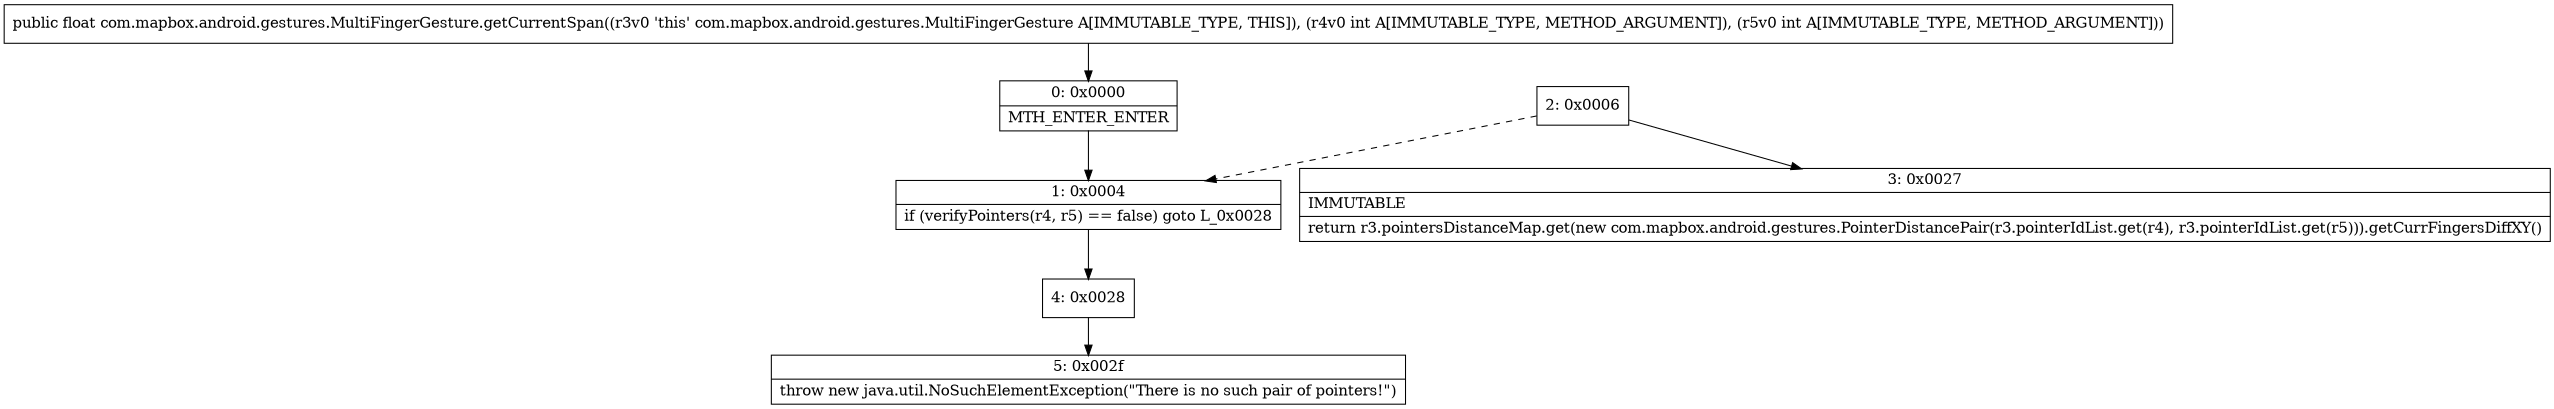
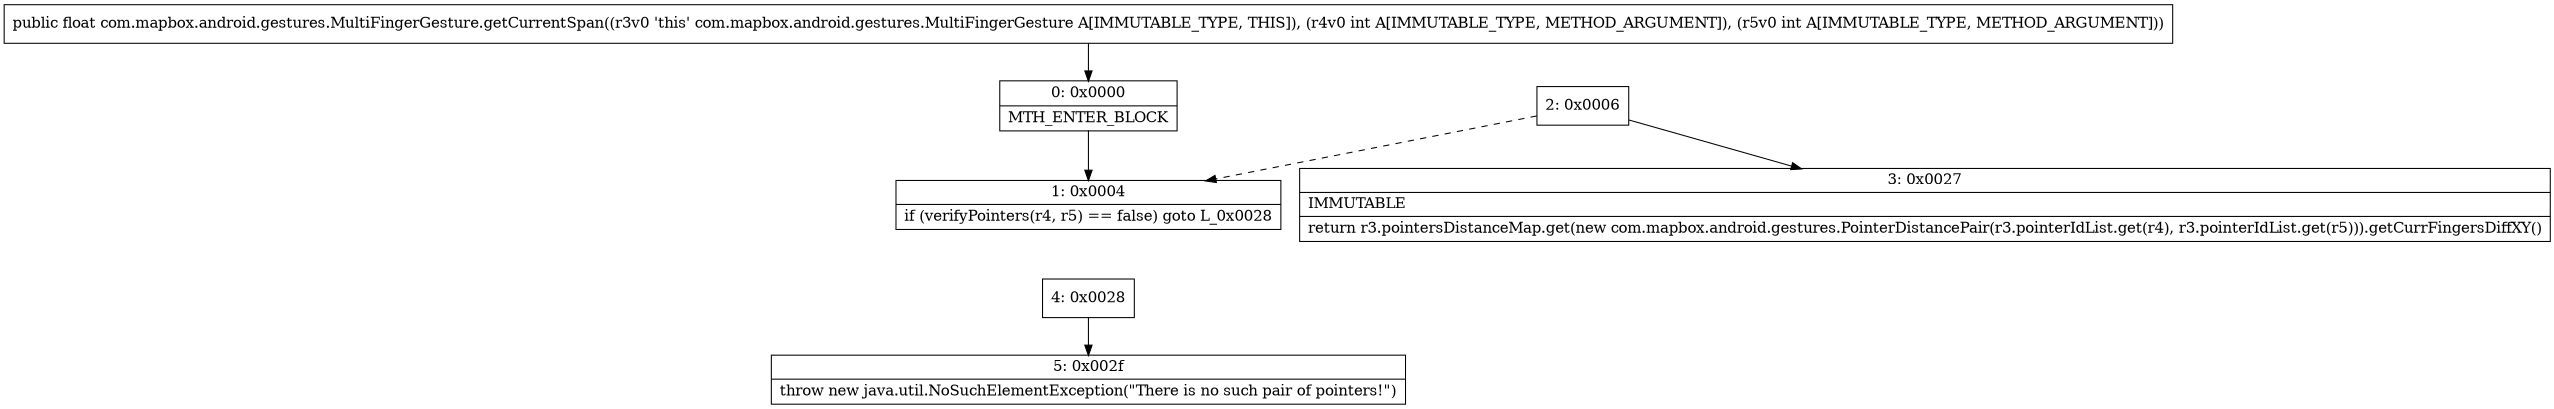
(1088, 118) -> (1088, 118)
(1088, 249) -> none
